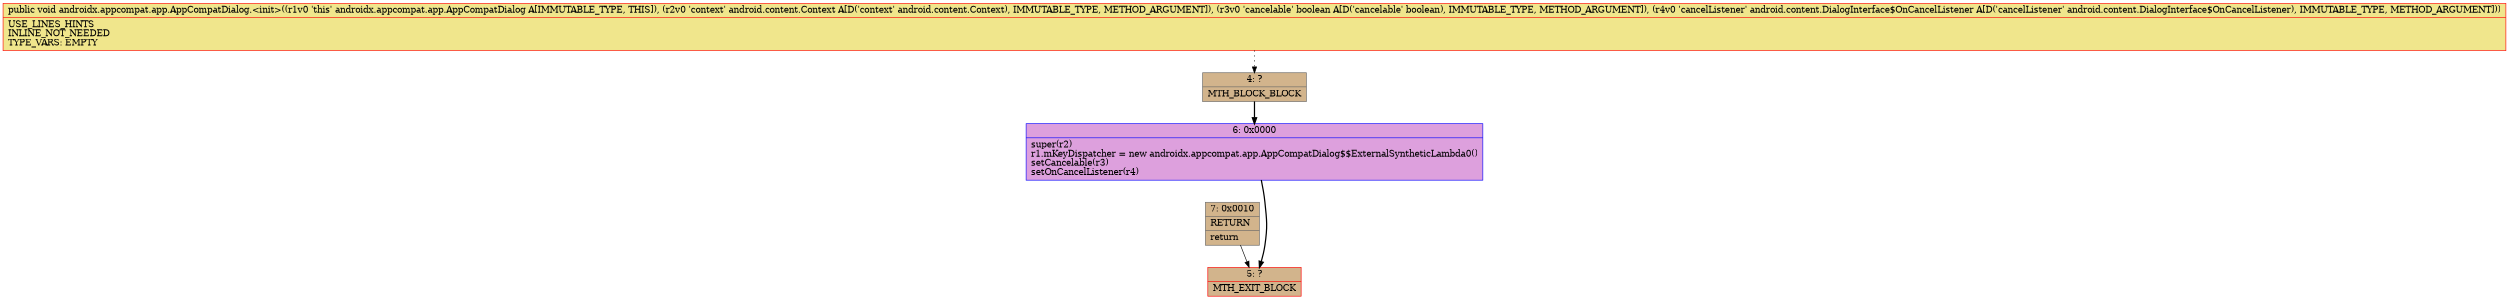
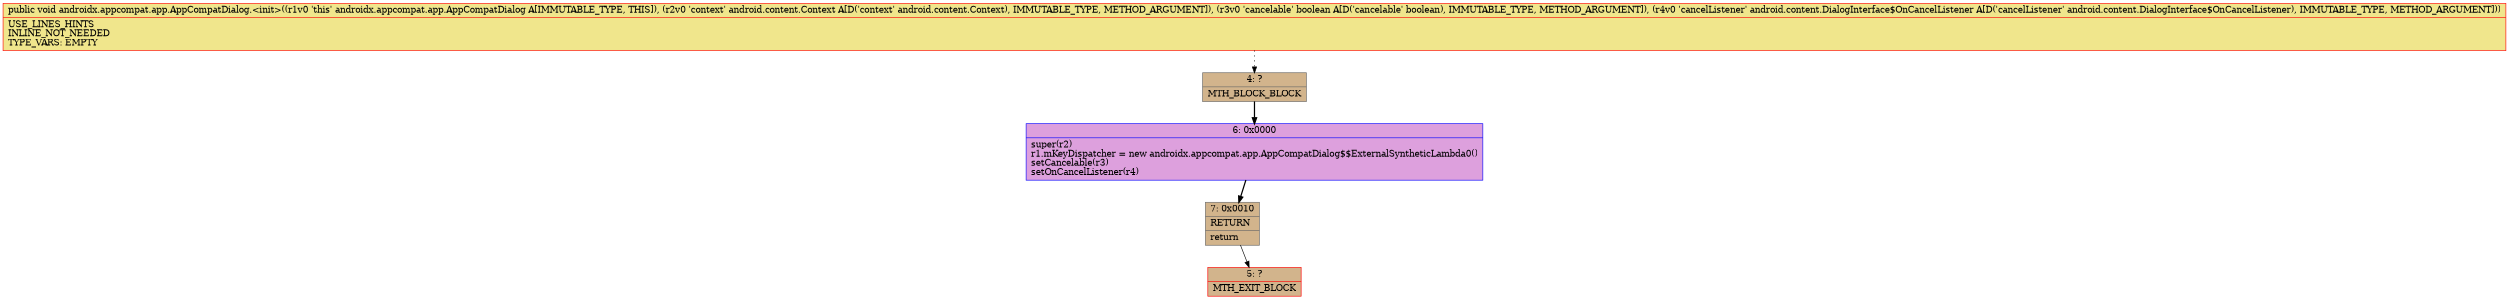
(1267, 221) -> (1243, 188)
